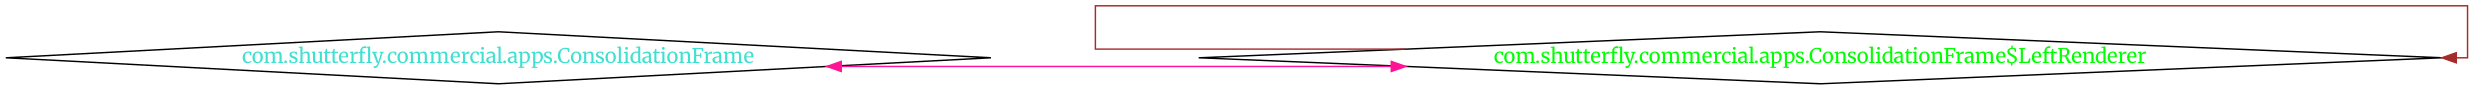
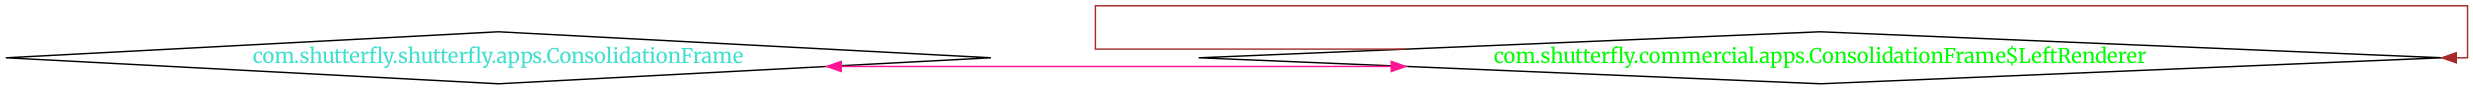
(498, 58) -> (498, 58)
